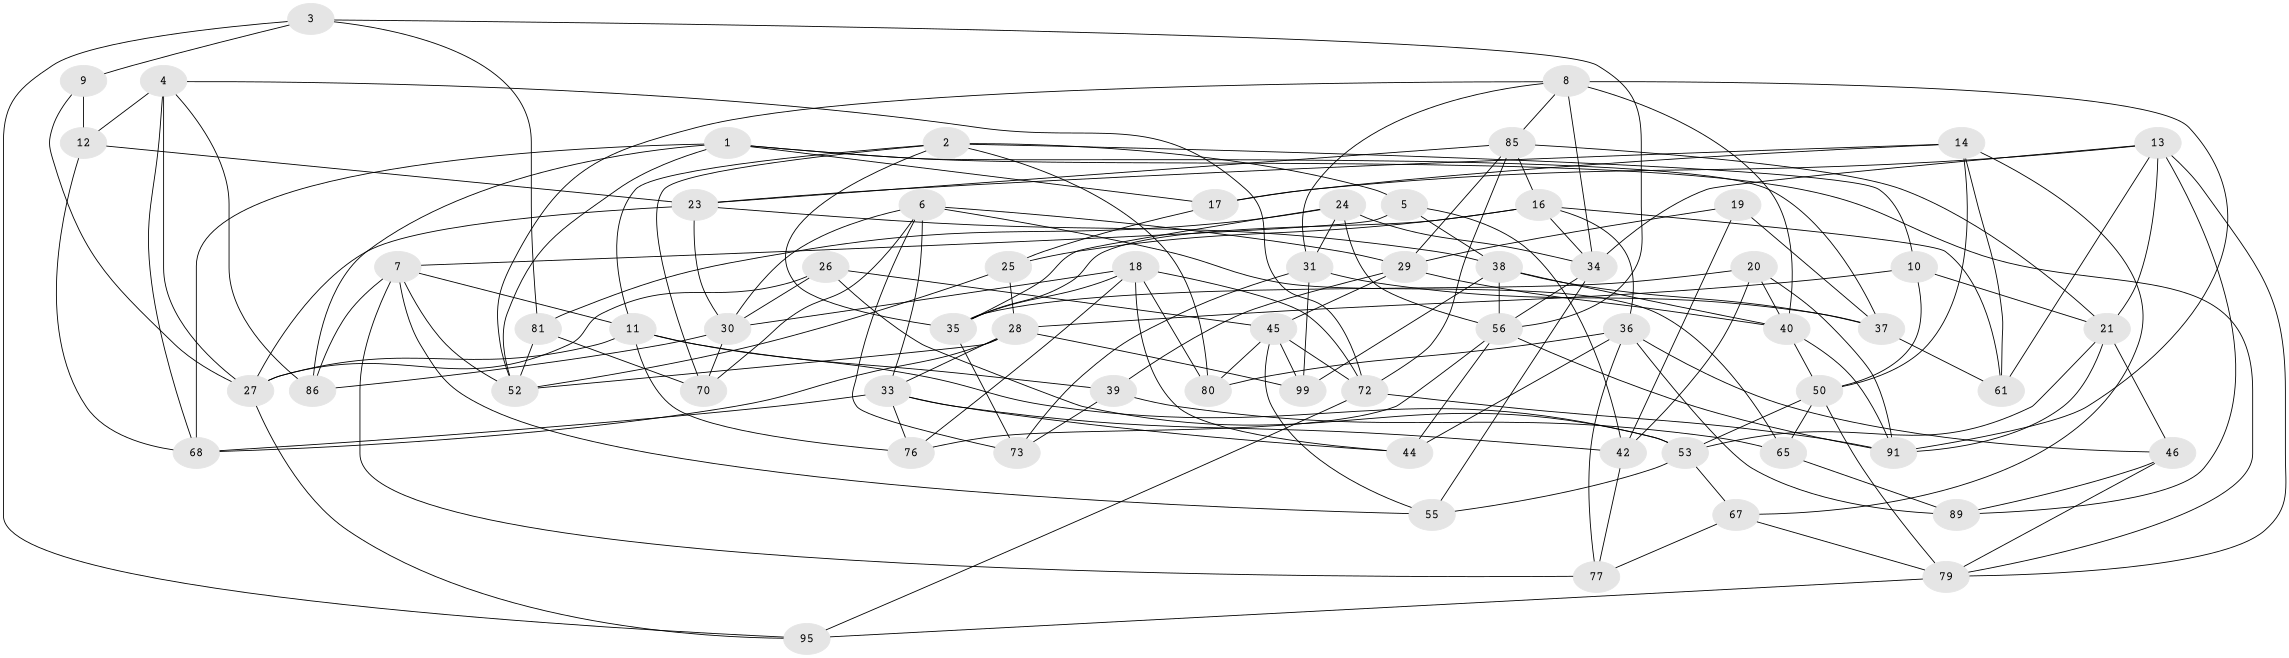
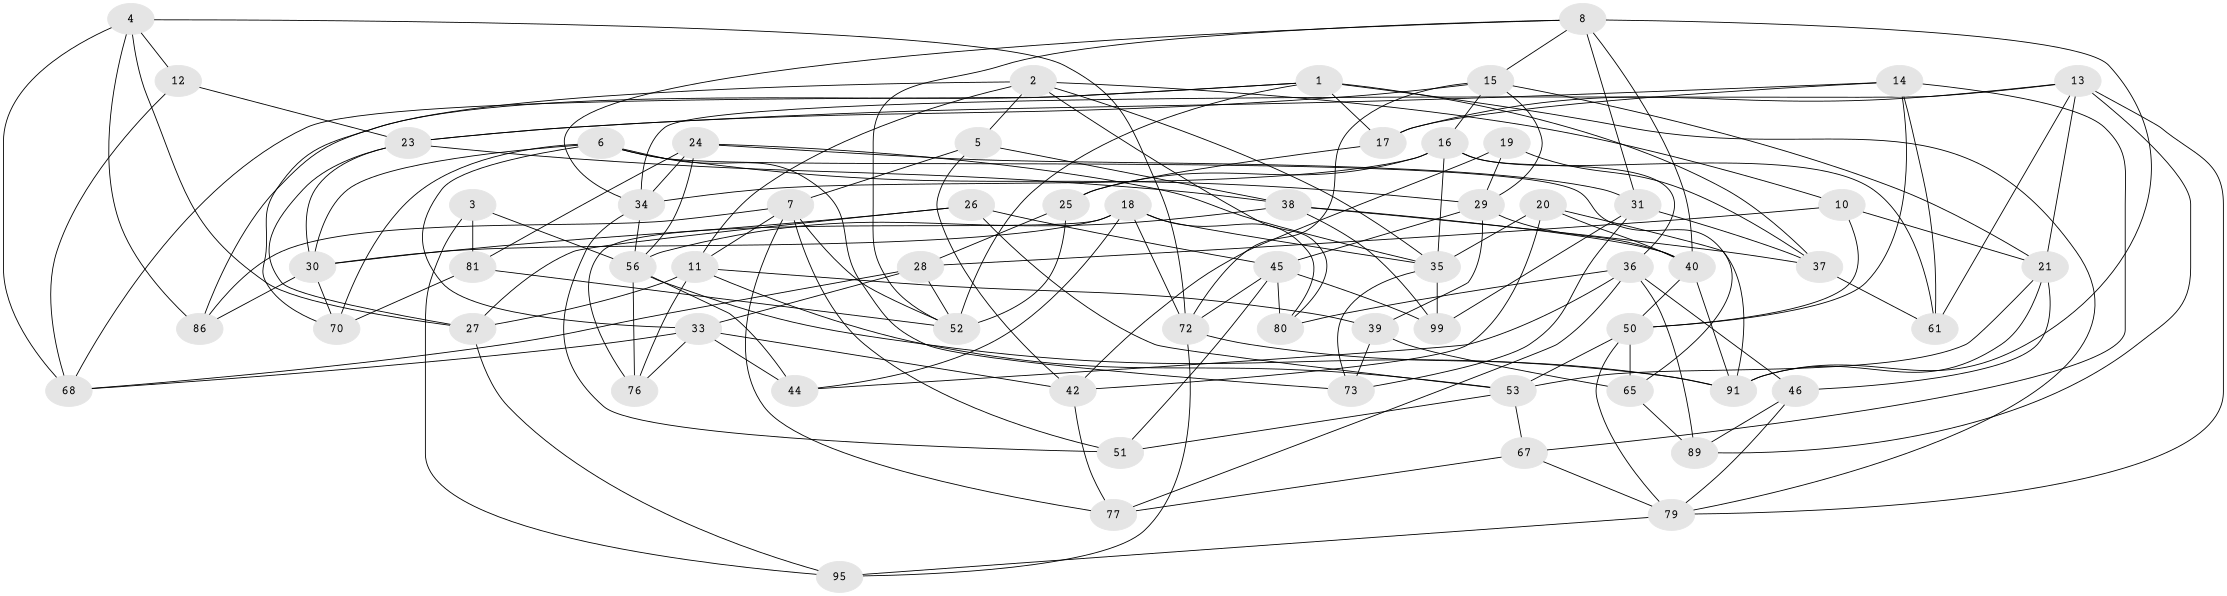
(84, 81) -> none
(1512, 143) -> (1491, 81)
(1172, 361) -> (1437, 304)
(1432, 515) -> (1120, 453)
